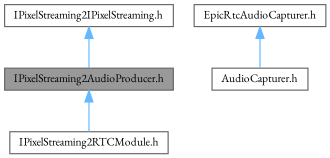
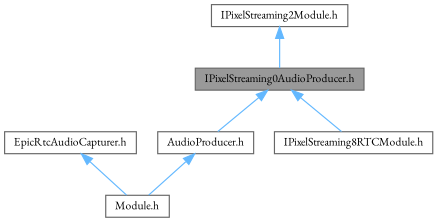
(89, 16) -> (280, 16)
(89, 79) -> (280, 79)
(260, 79) -> (138, 206)
(89, 143) -> (354, 143)
none -> (206, 143)
